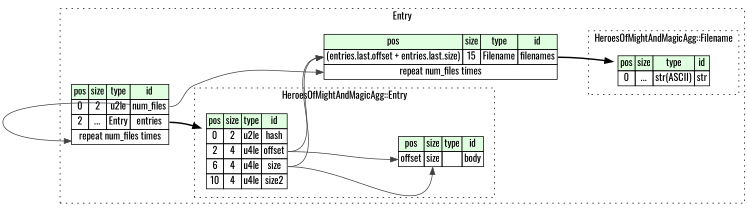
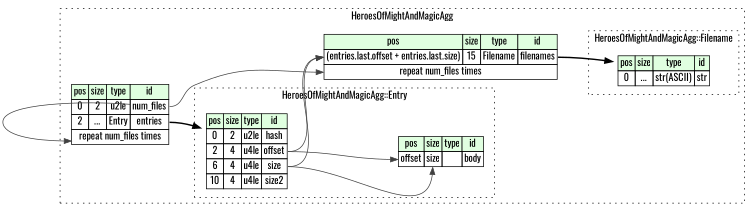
(402, 17) -> (402, 17)
